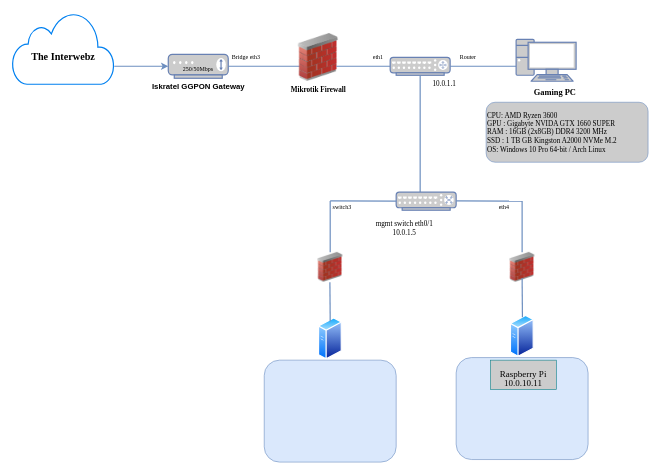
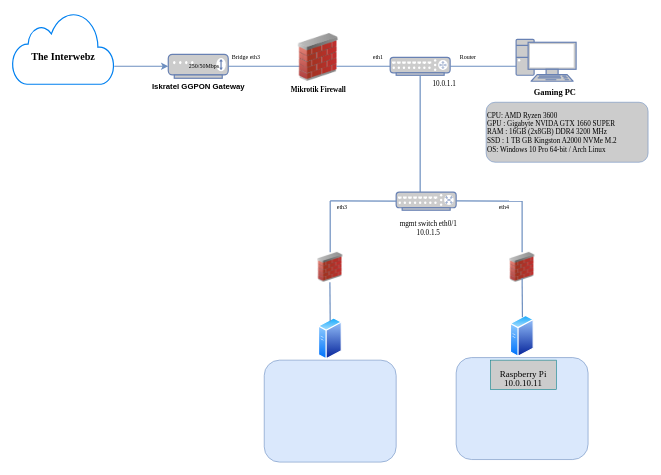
(198, 69) -> (204, 66)
(342, 207) -> (342, 207)
(405, 228) -> (429, 228)
